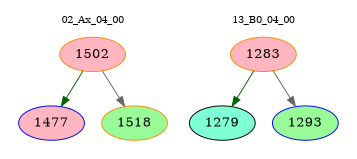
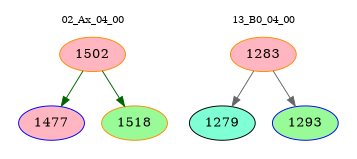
(111, 84) -> (111, 84)
(245, 84) -> (245, 84)
